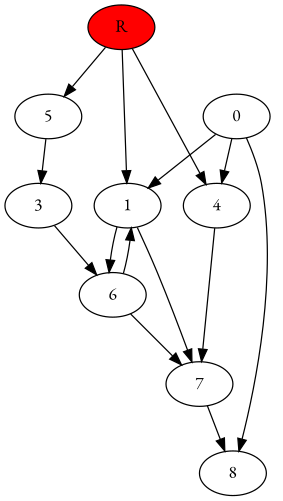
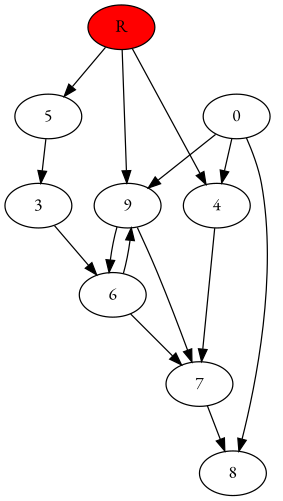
(128, 206) -> (128, 206)
